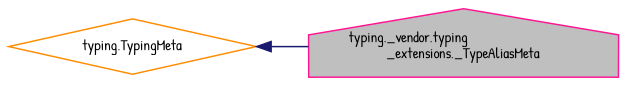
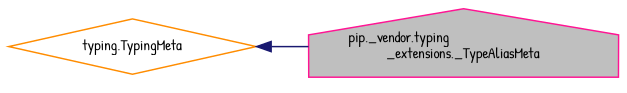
(464, 47) -> (464, 47)
